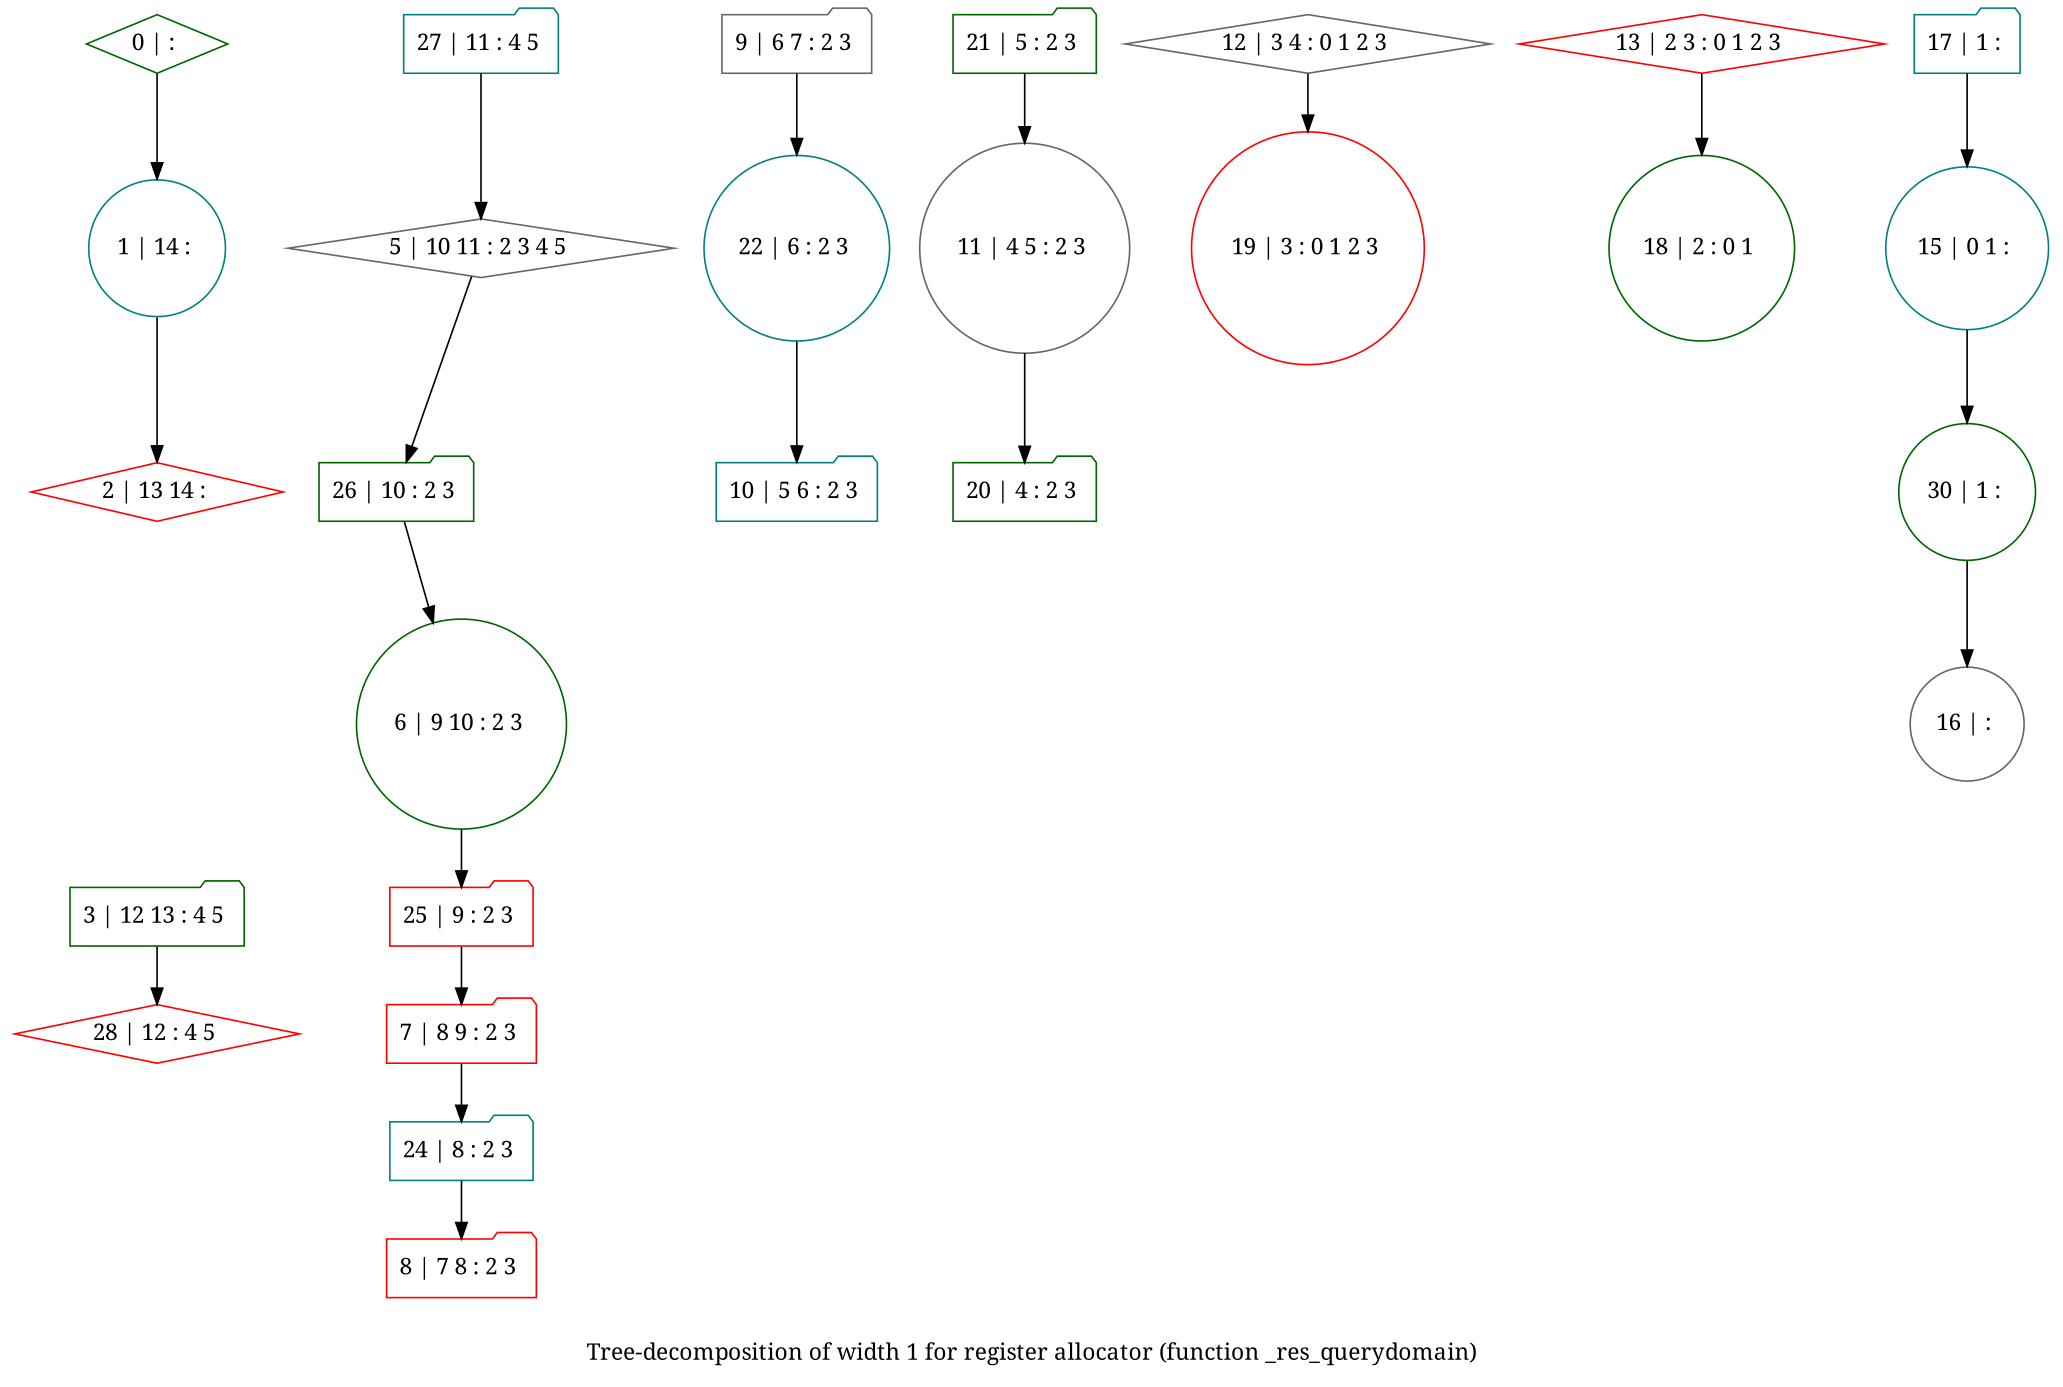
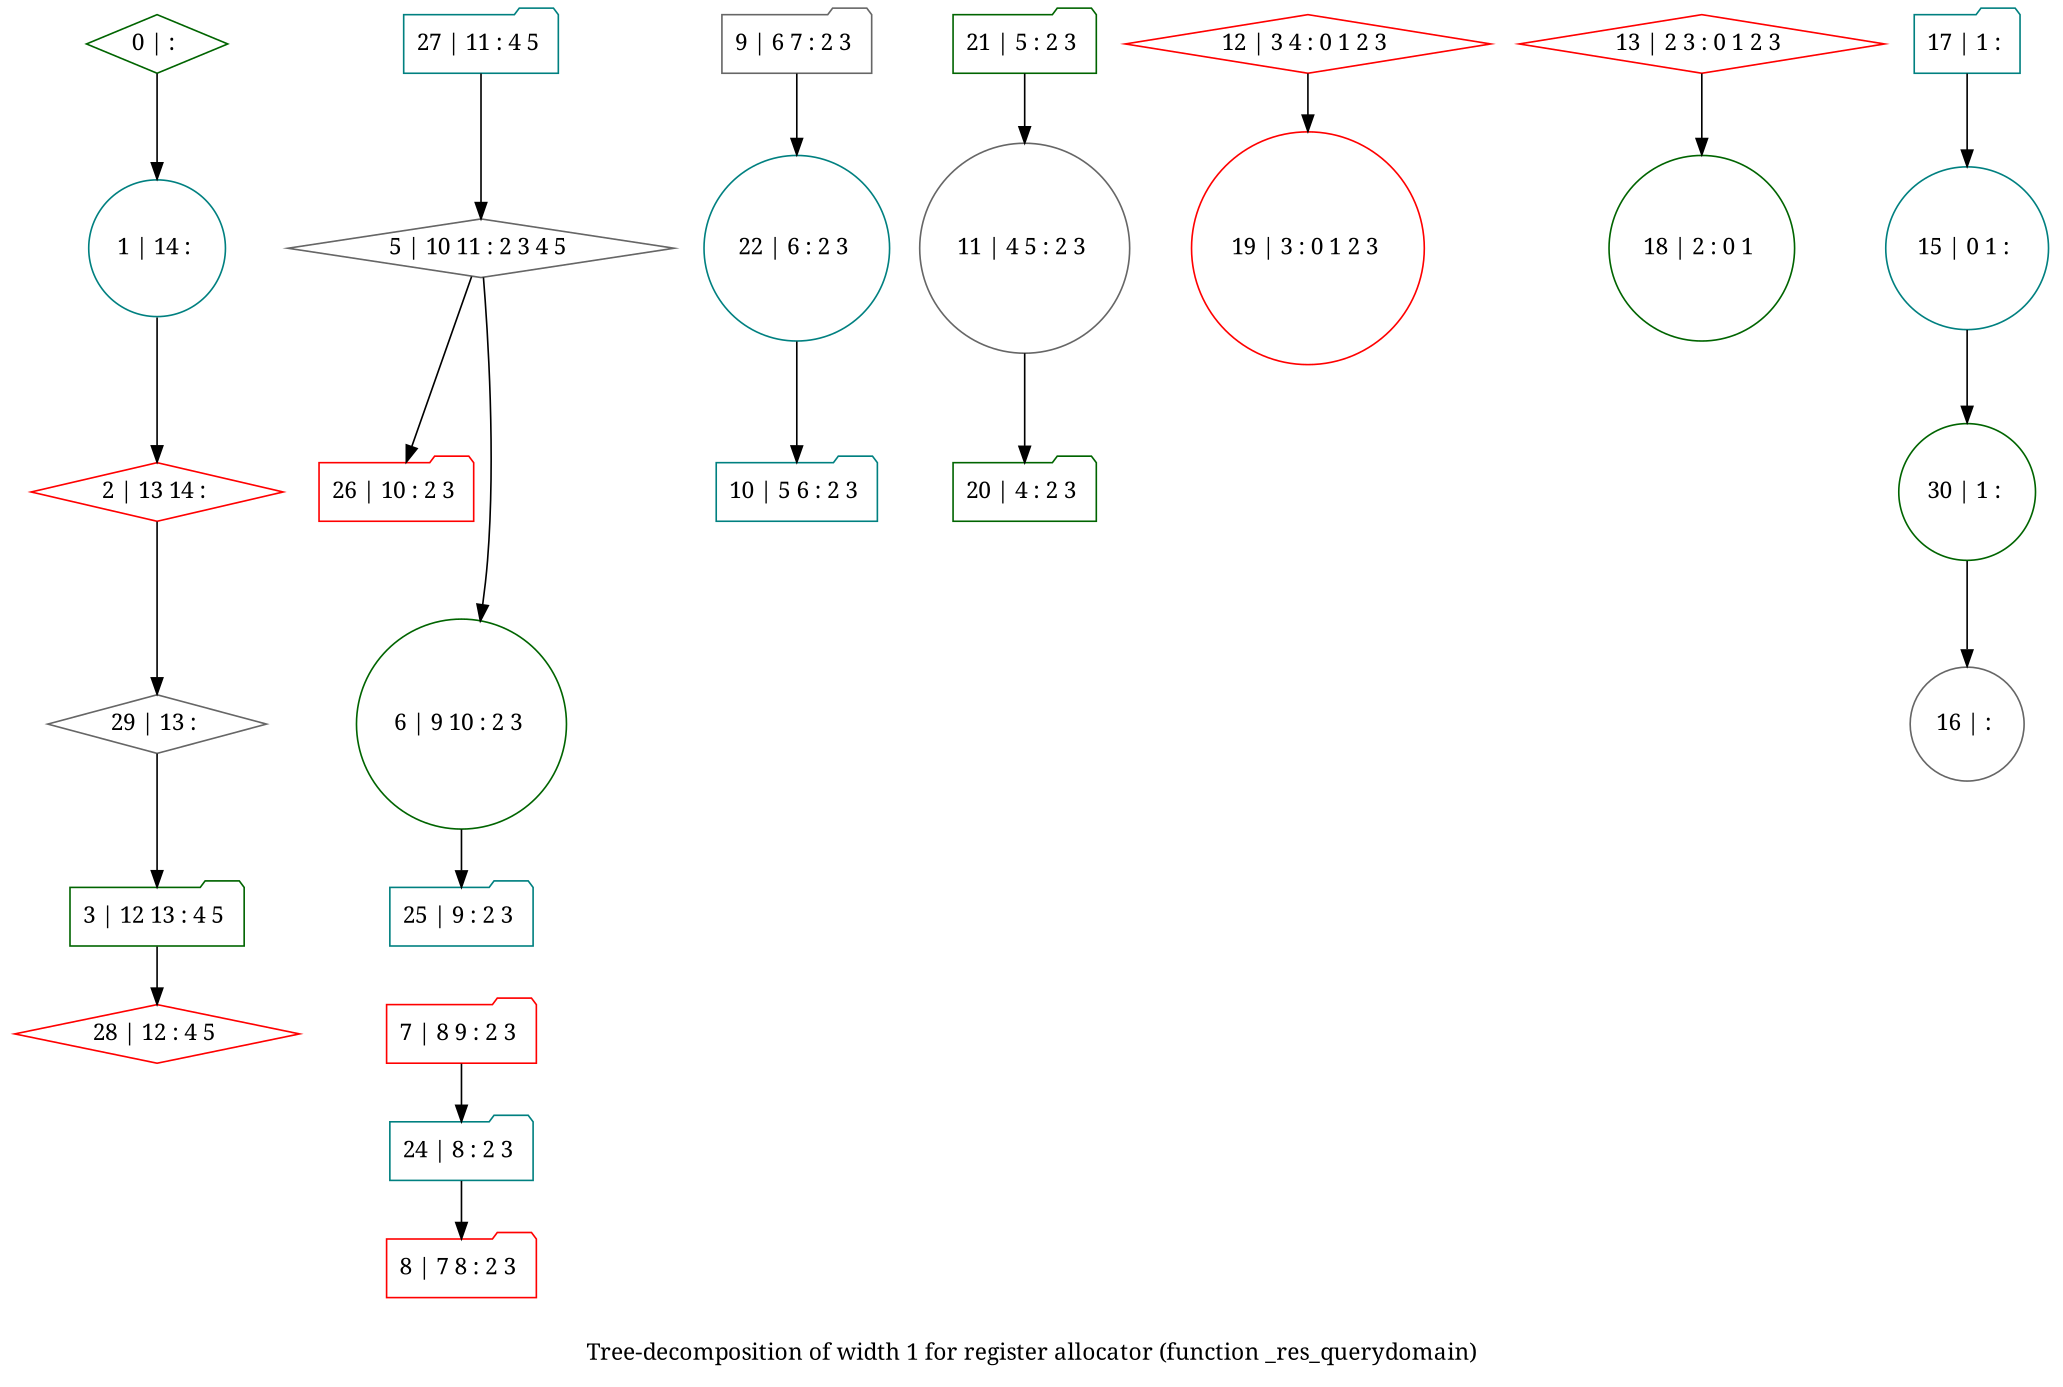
(1308, 44) -> (1308, 44)
(396, 492) -> (396, 492)
(416, 564) -> (491, 441)
none -> (157, 724)
(461, 917) -> (461, 917)
(461, 967) -> none
